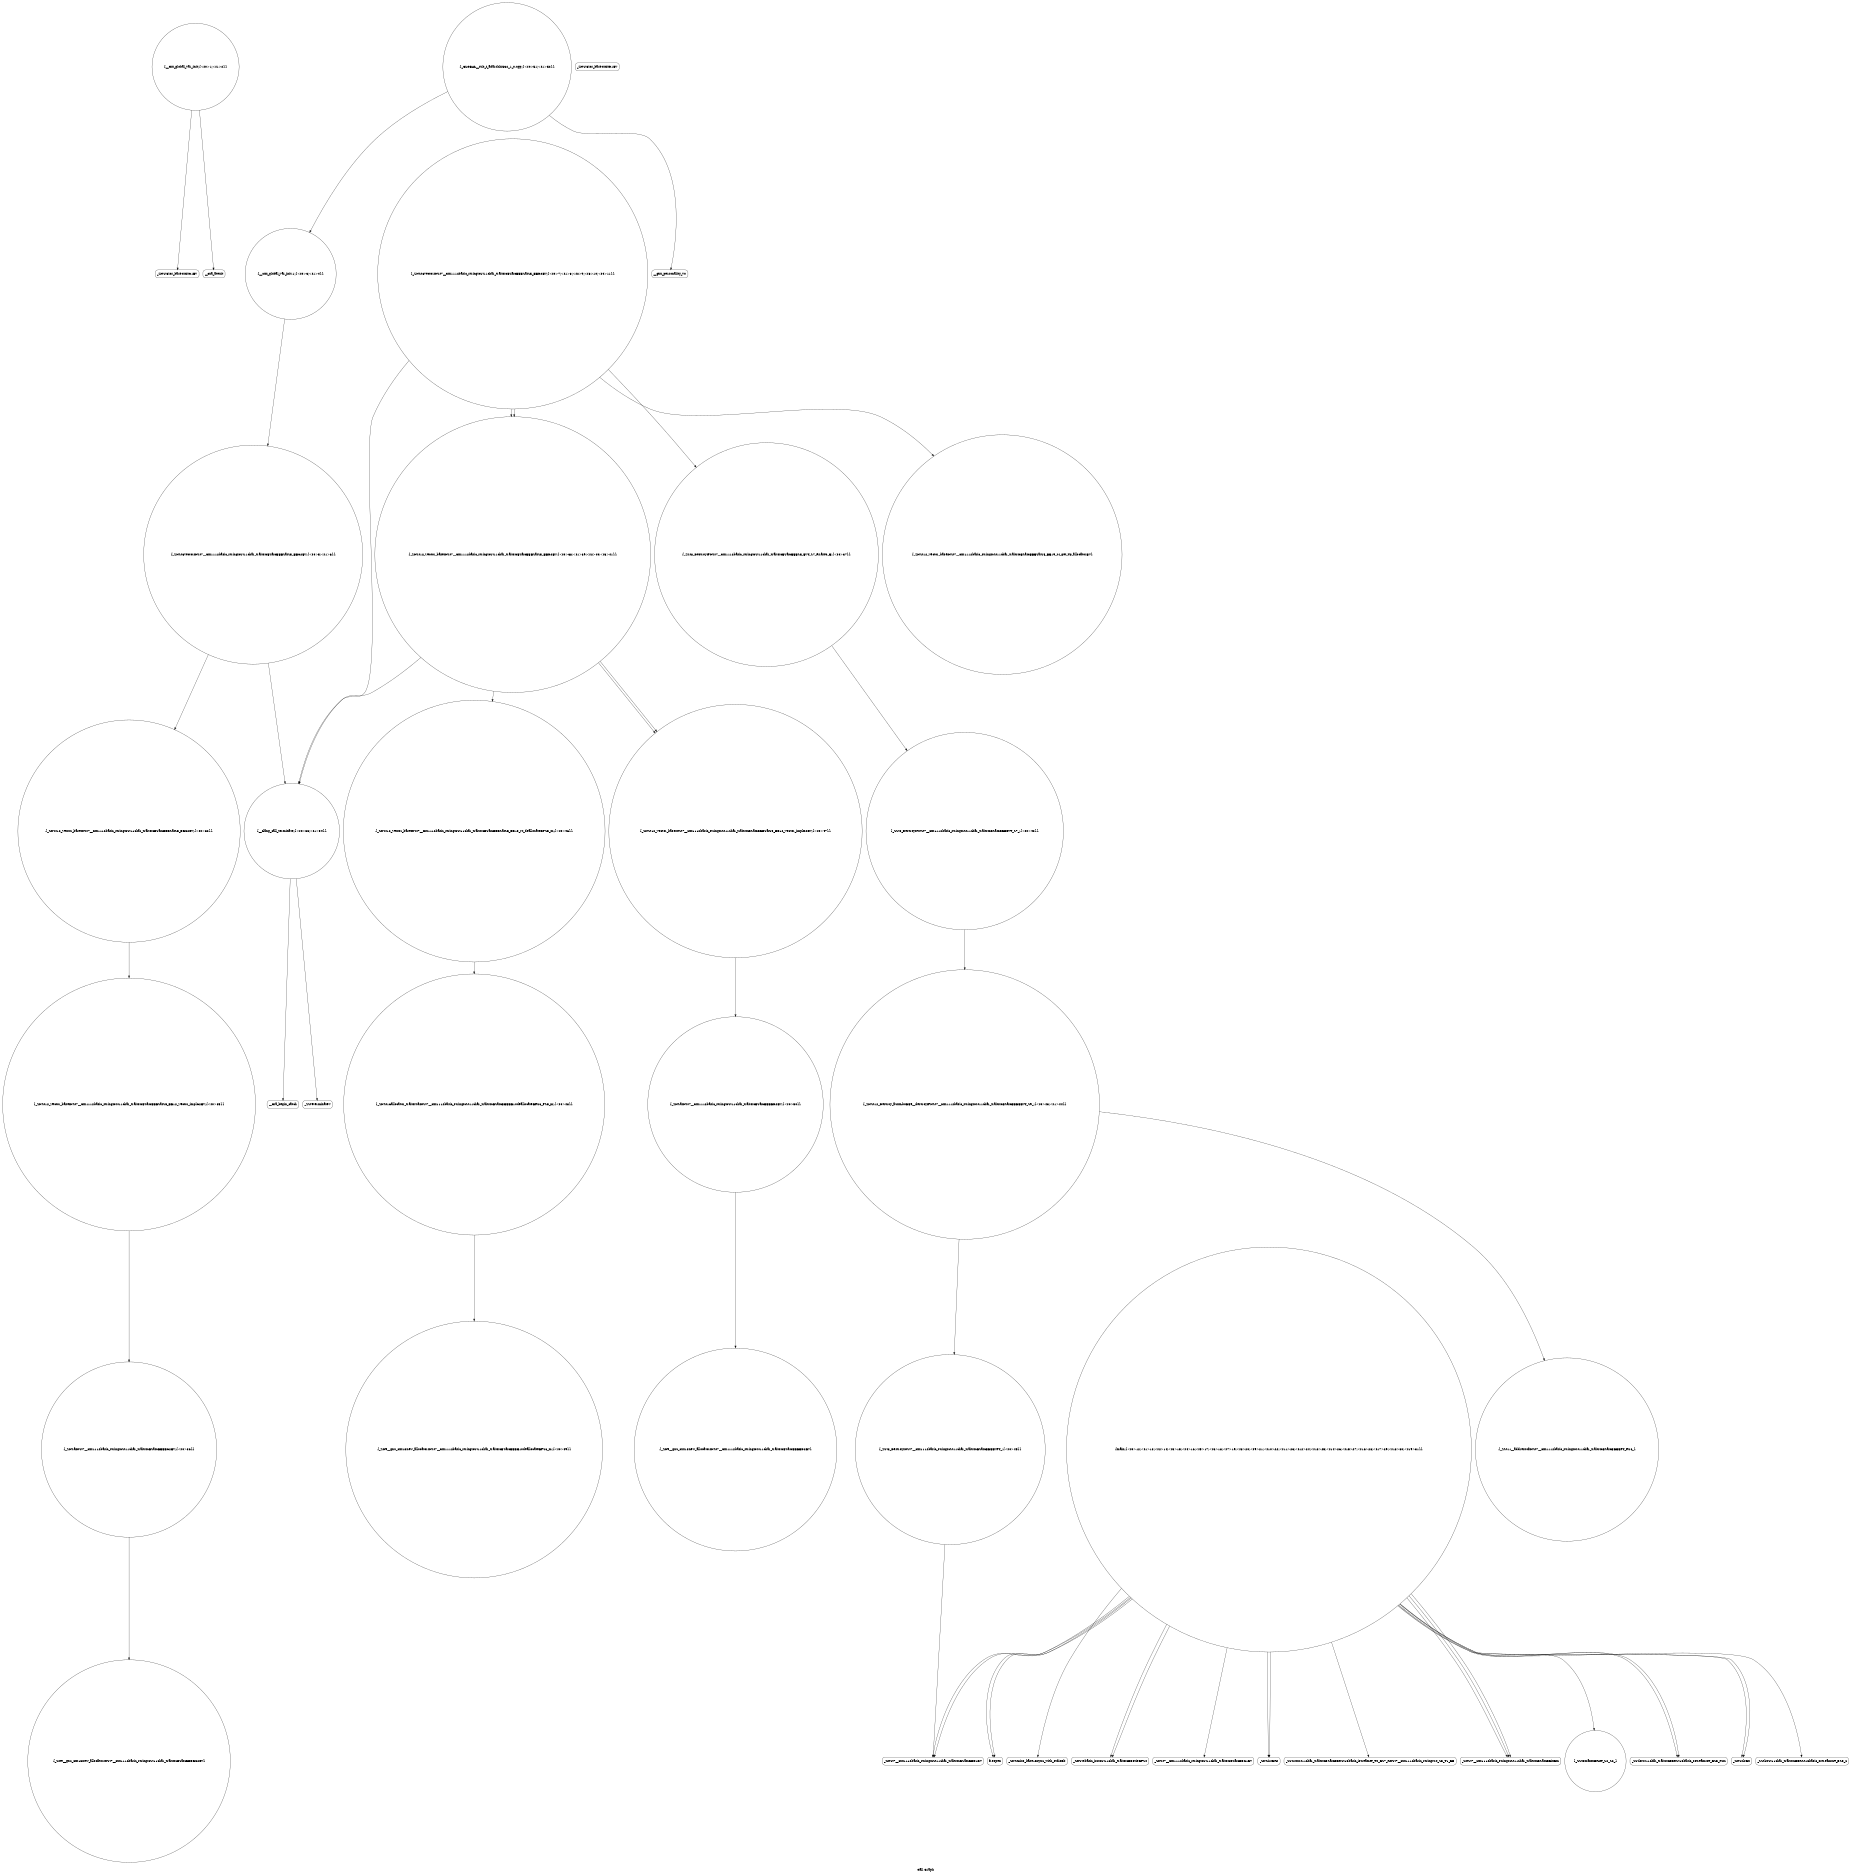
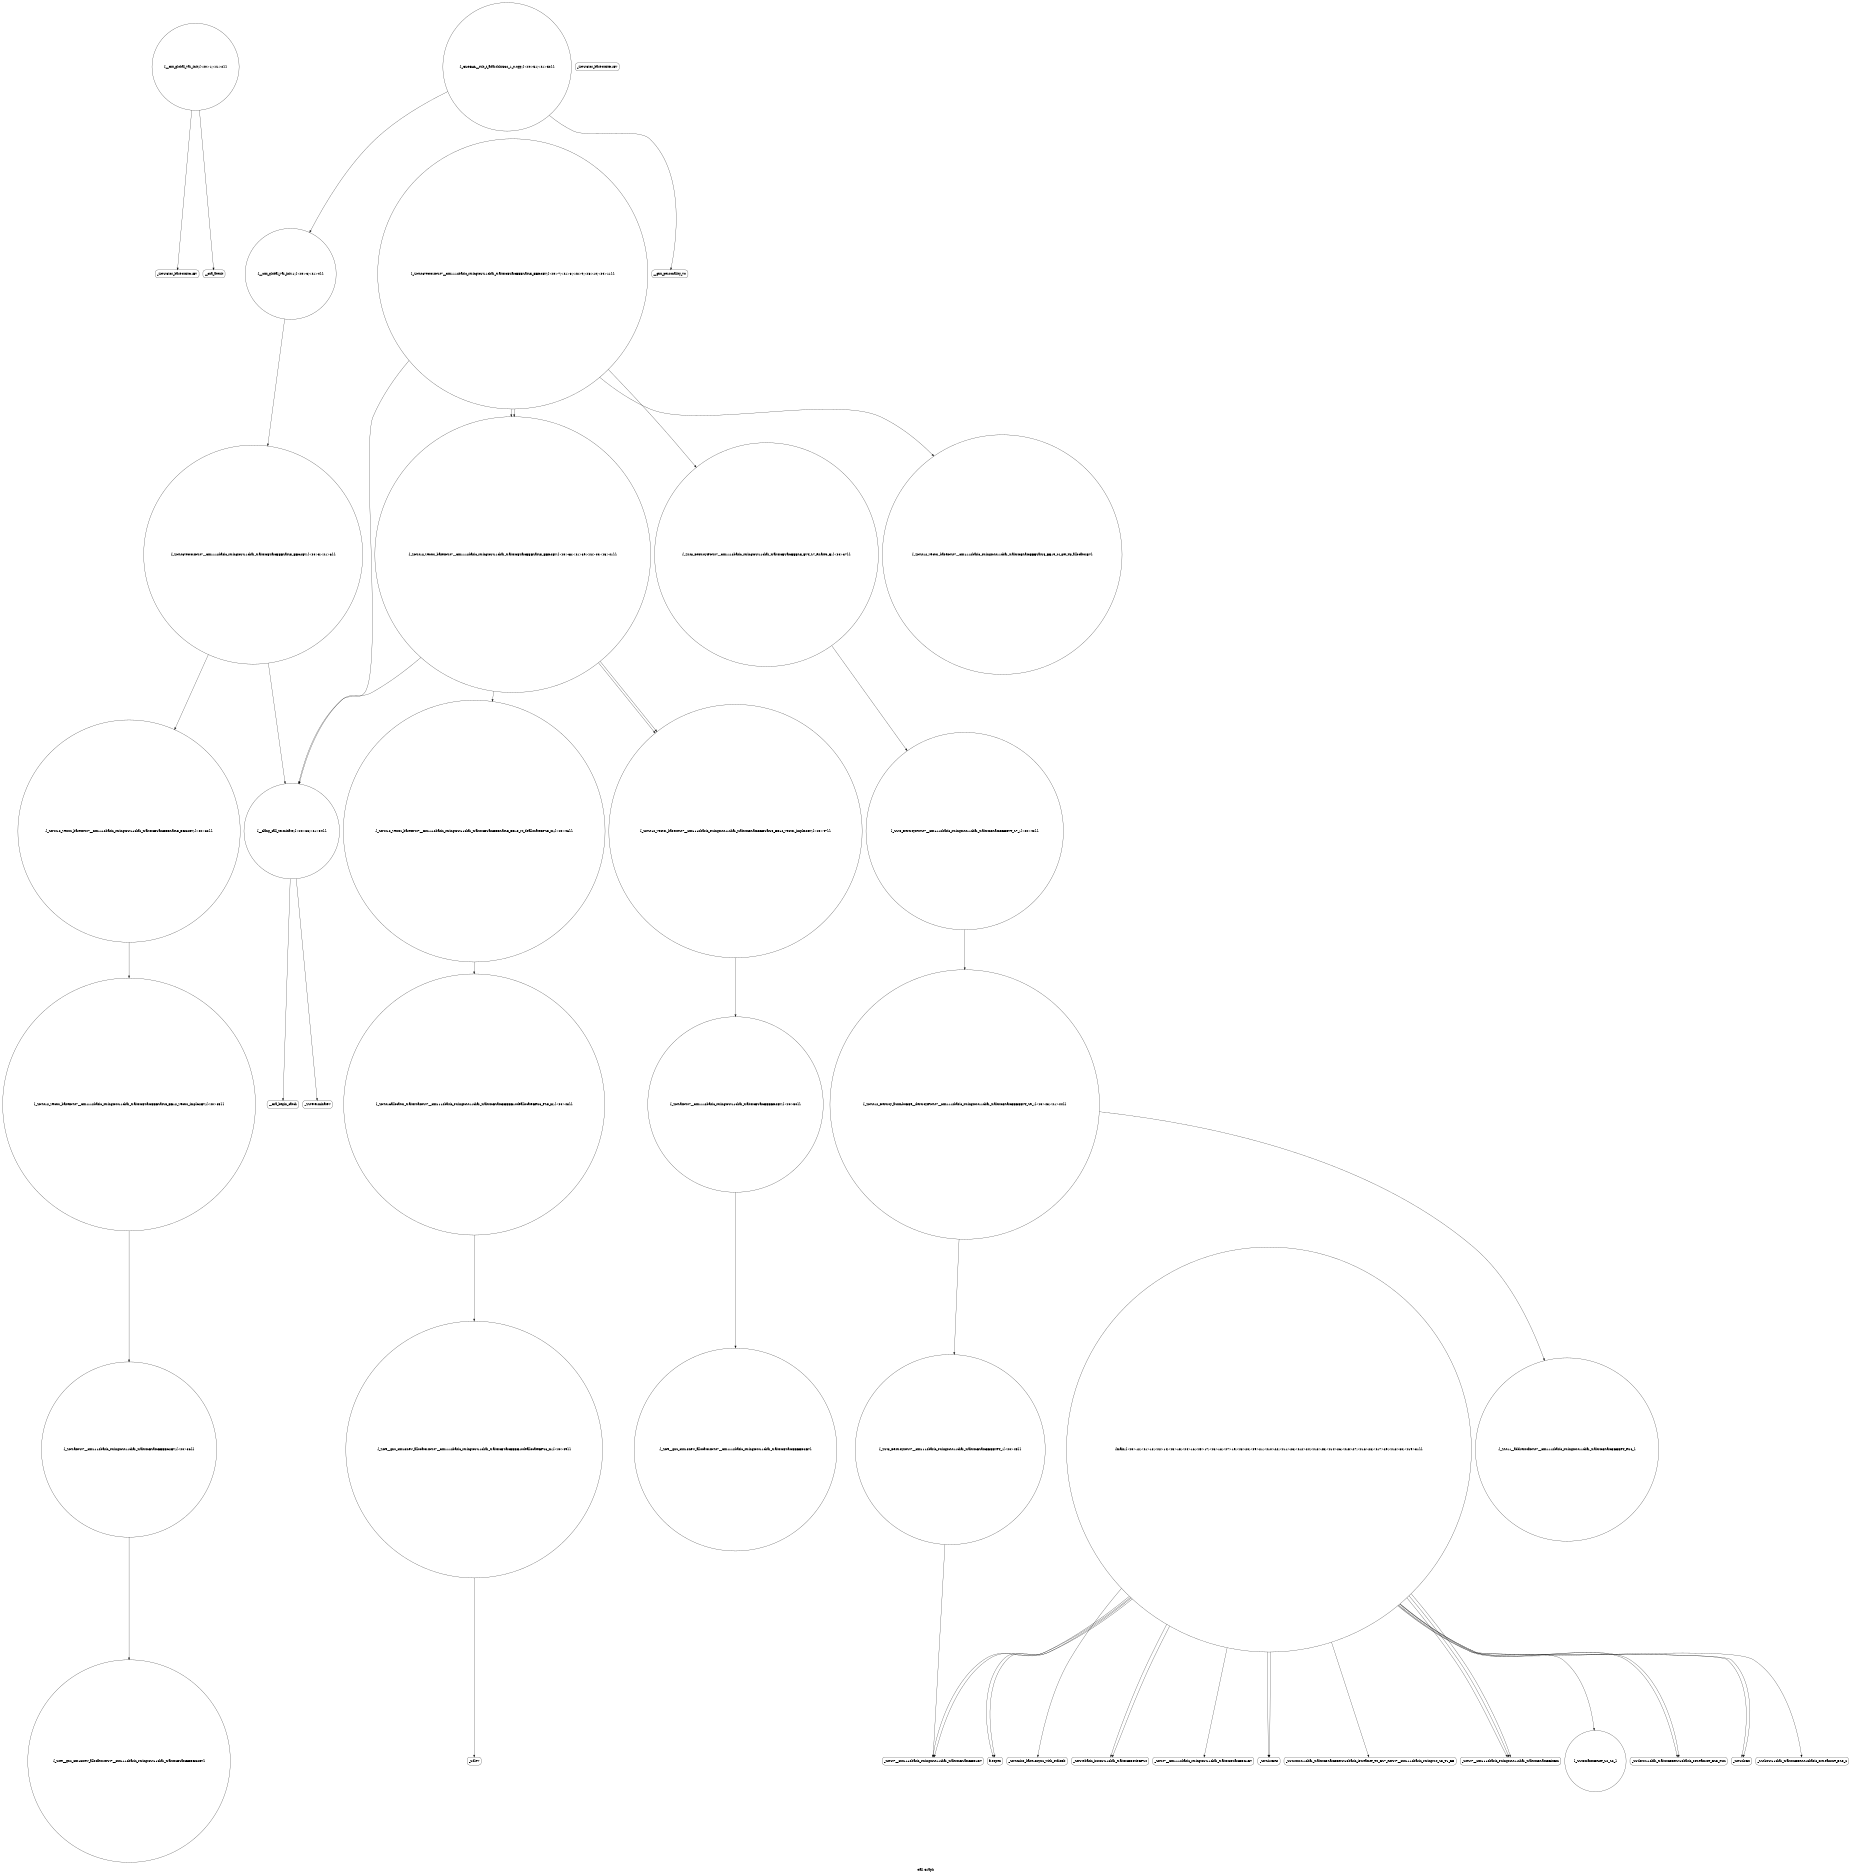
none -> (474, 1761)
